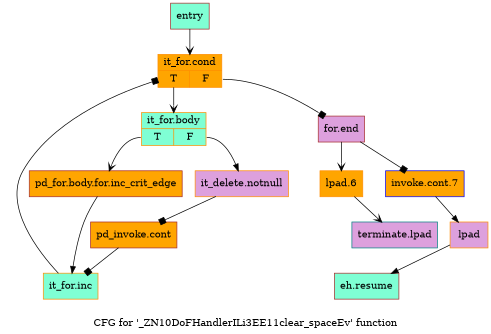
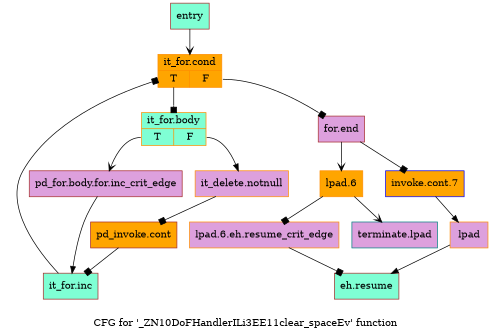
(174, 96) -> (174, 96)
(106, 184) -> (106, 184)
none -> (264, 235)
(71, 286) -> (71, 286)
